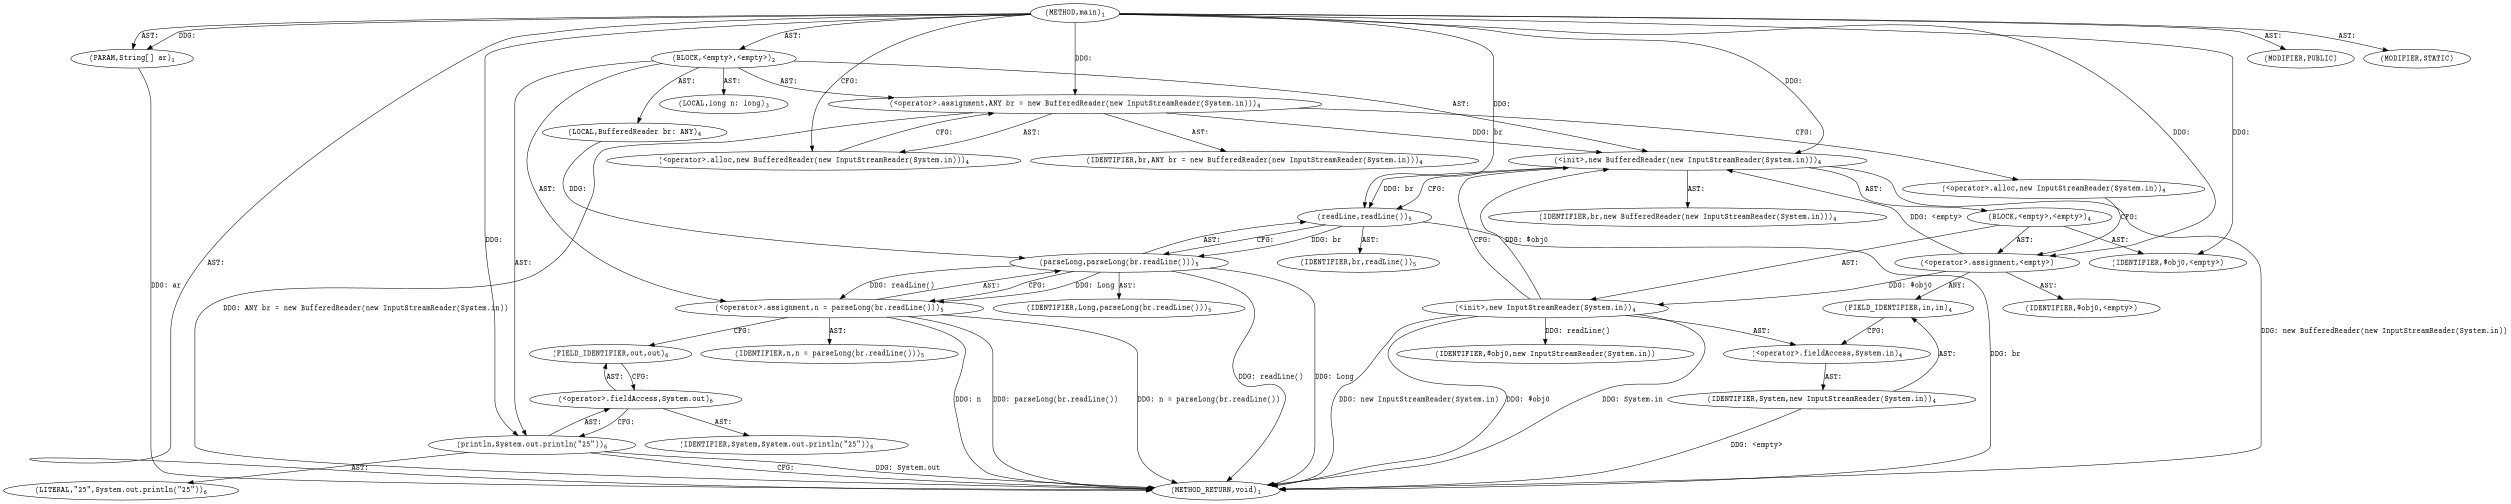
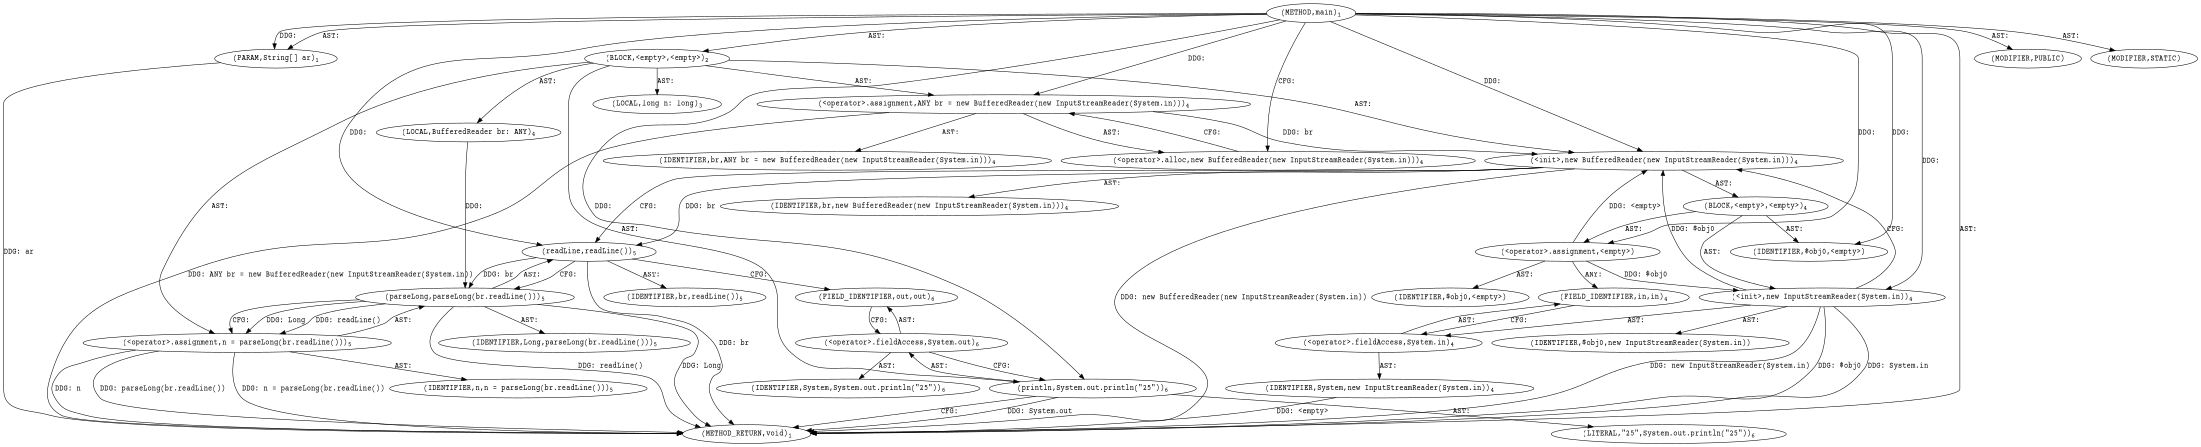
none -> (1769, 27)
(2054, 189) -> none
(721, 331) -> (728, 274)
(1578, 331) -> (1754, 320)
(1935, 363) -> (1477, 314)
